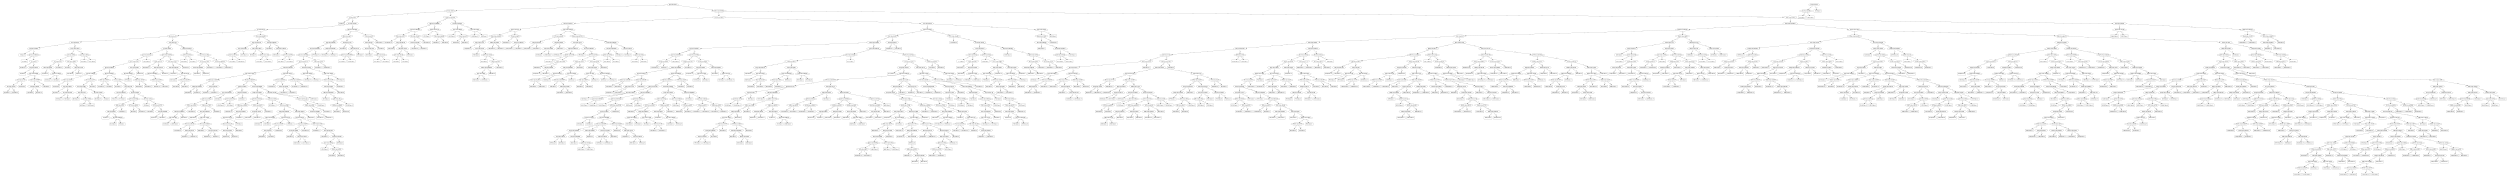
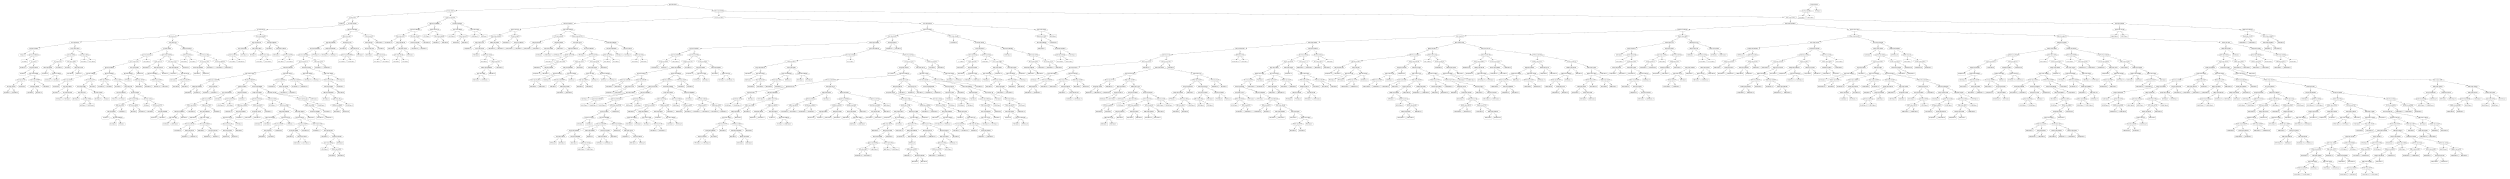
(1690, 61) -> none
